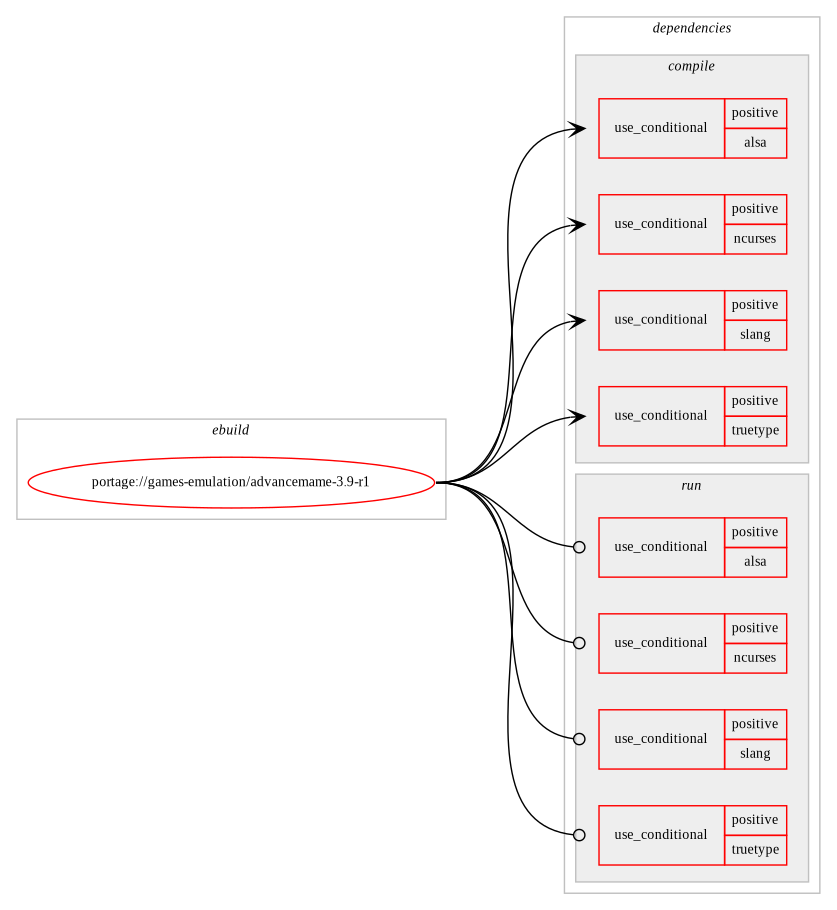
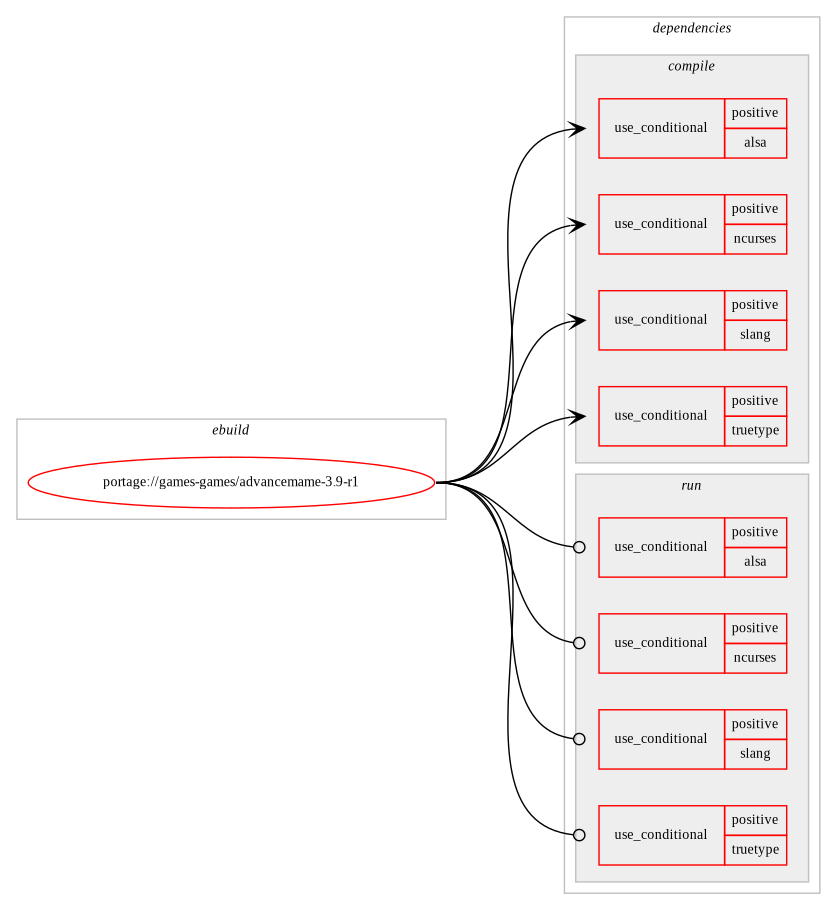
(231, 483) -> (231, 483)
